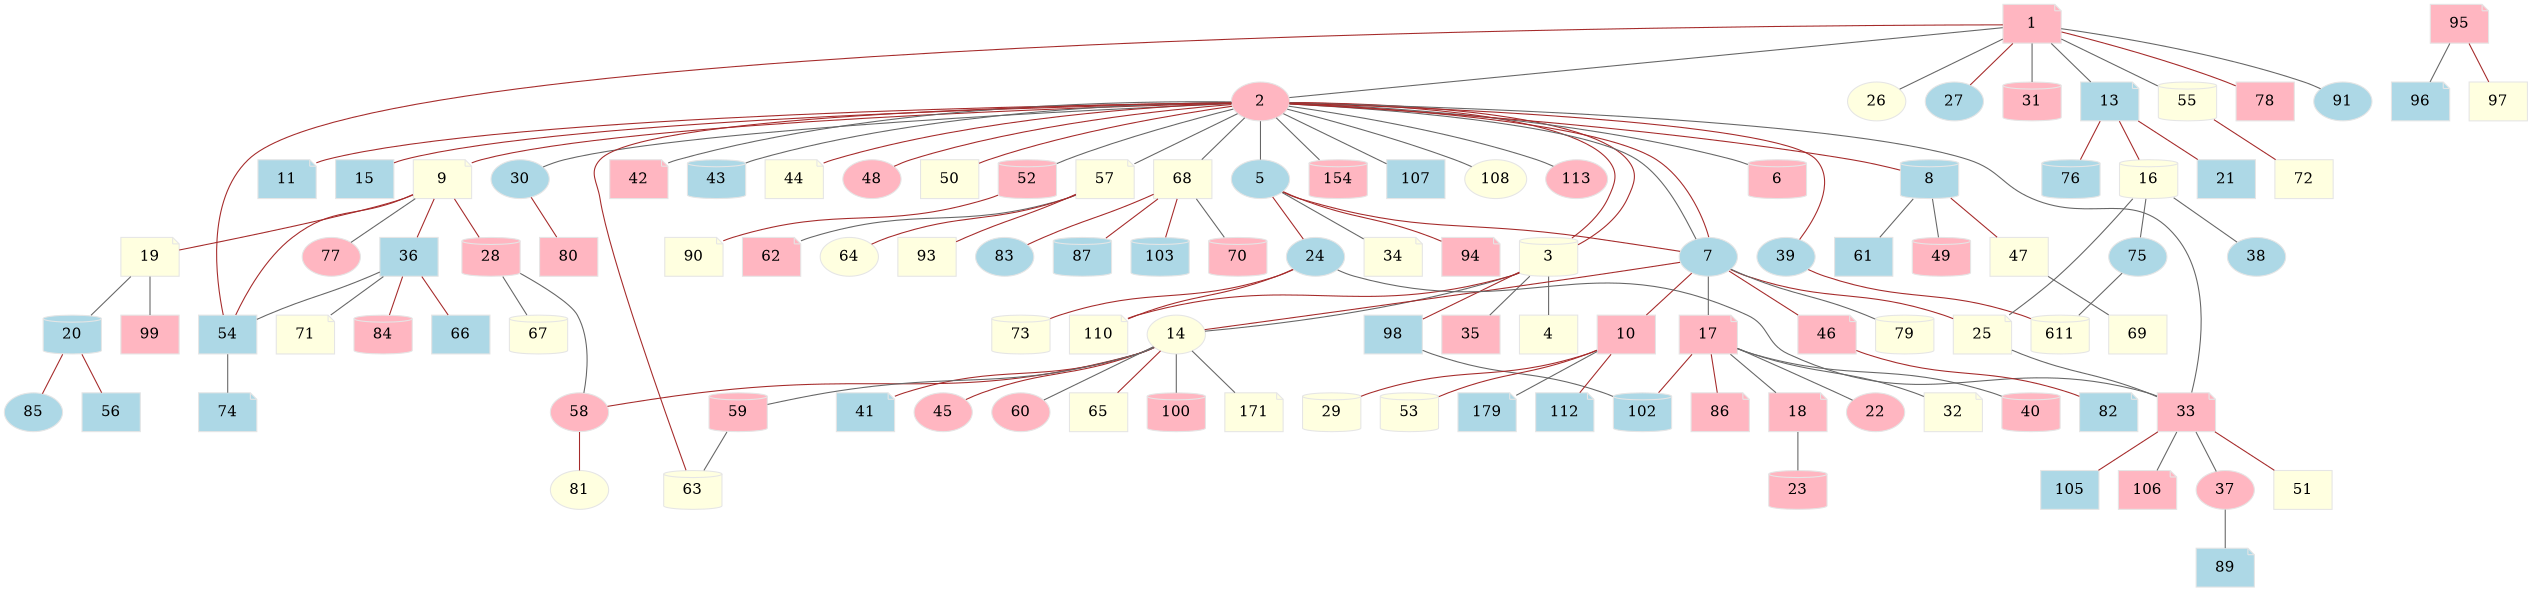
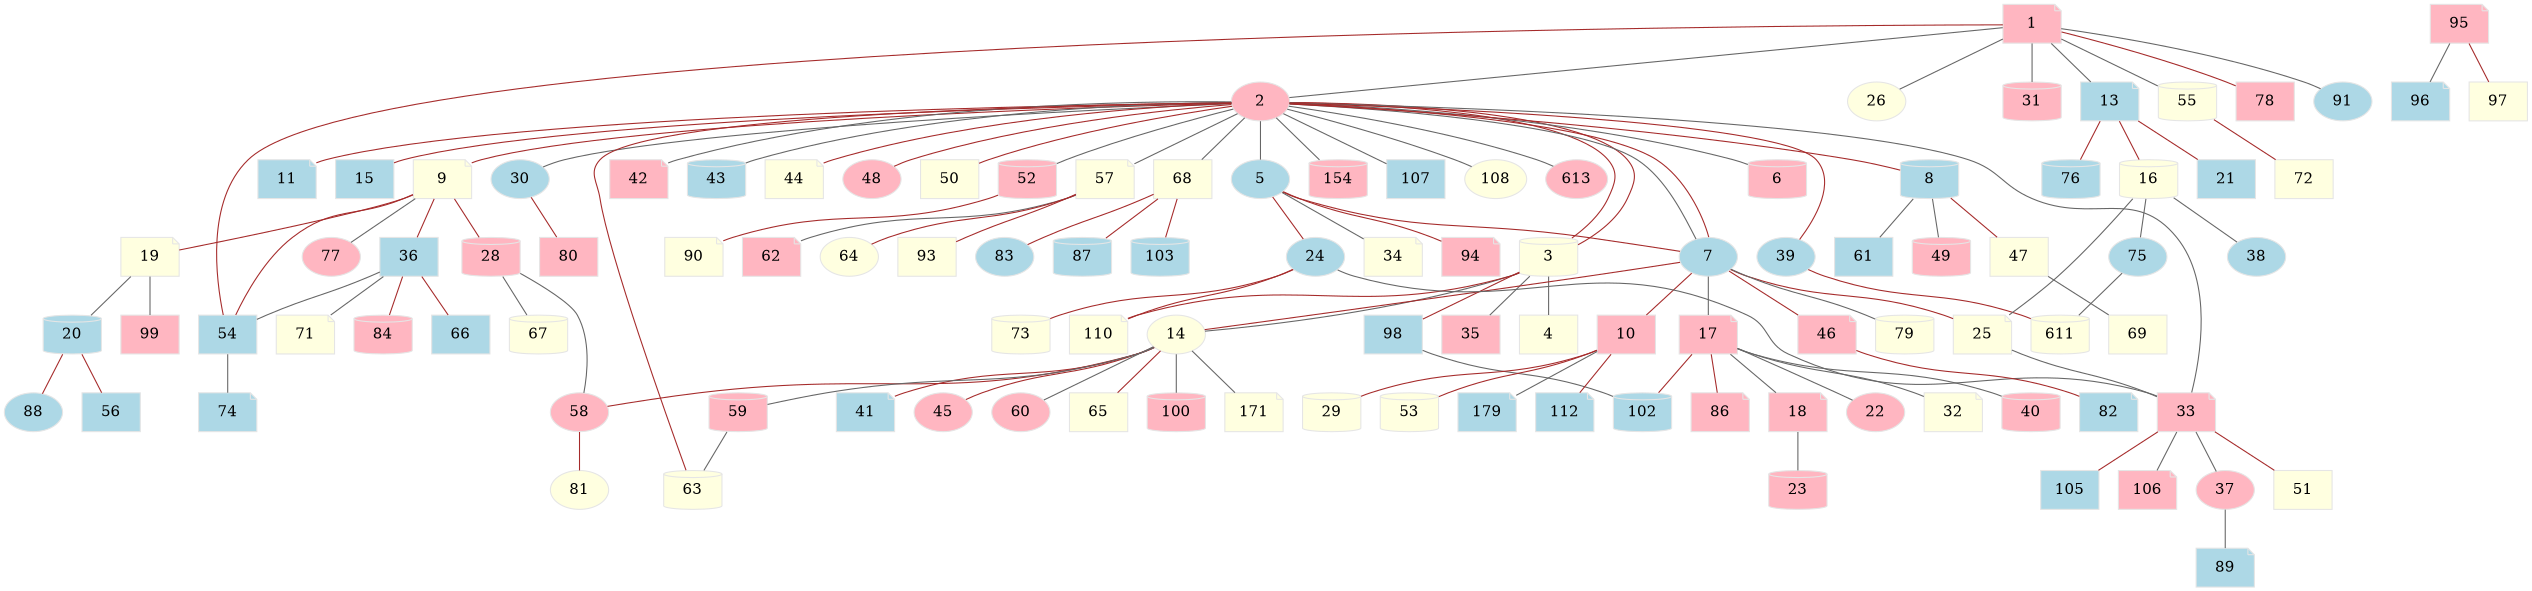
(1954, 101) -> none
(1577, 179) -> (1577, 179)
(1238, 257) -> none
(33, 412) -> (33, 412)
